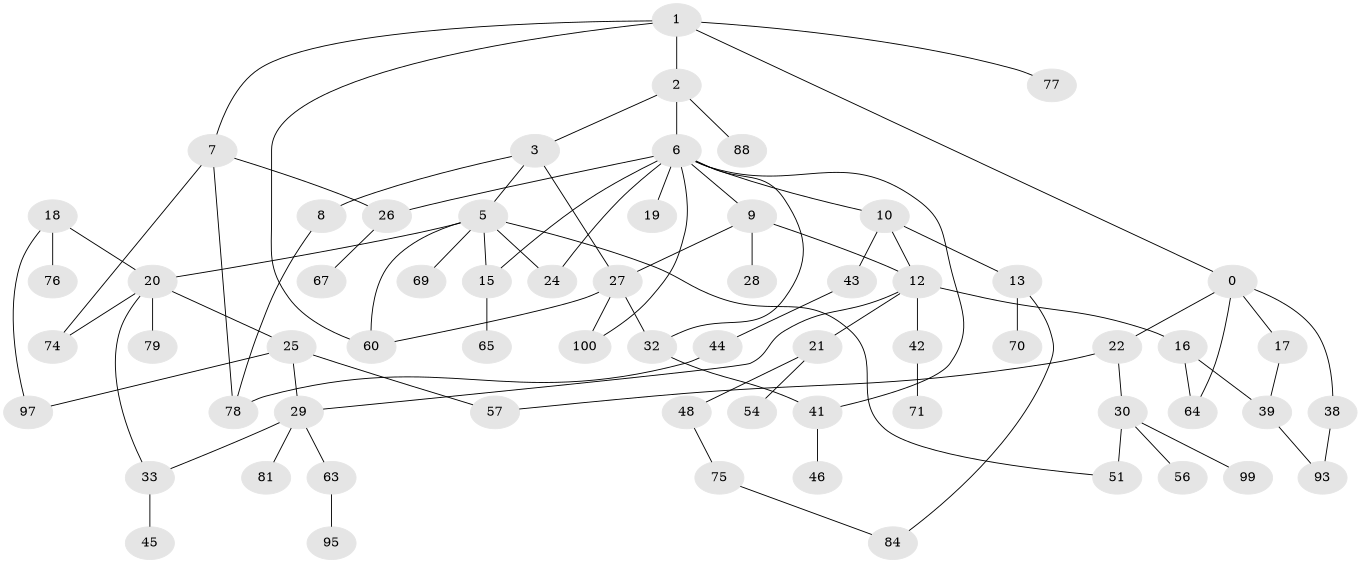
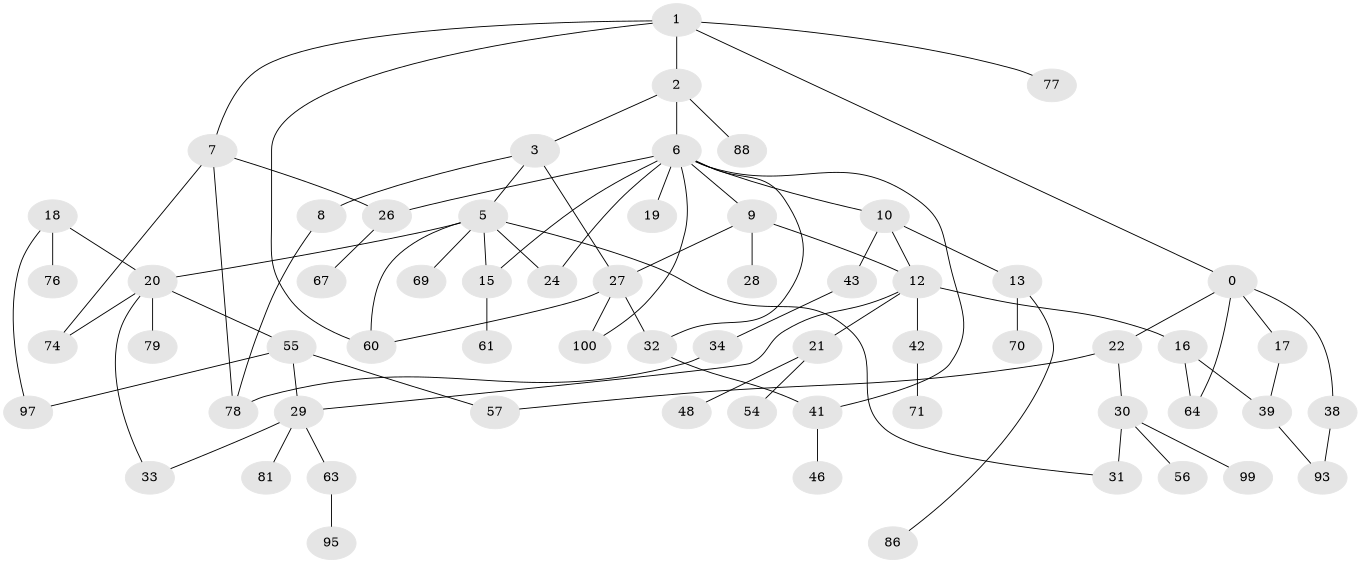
(292, 347) -> (292, 347)
(487, 347) -> (487, 347)
(718, 347) -> (718, 347)
(719, 478) -> none
(1117, 478) -> (1117, 478)
(150, 543) -> none
(893, 543) -> (893, 543)
